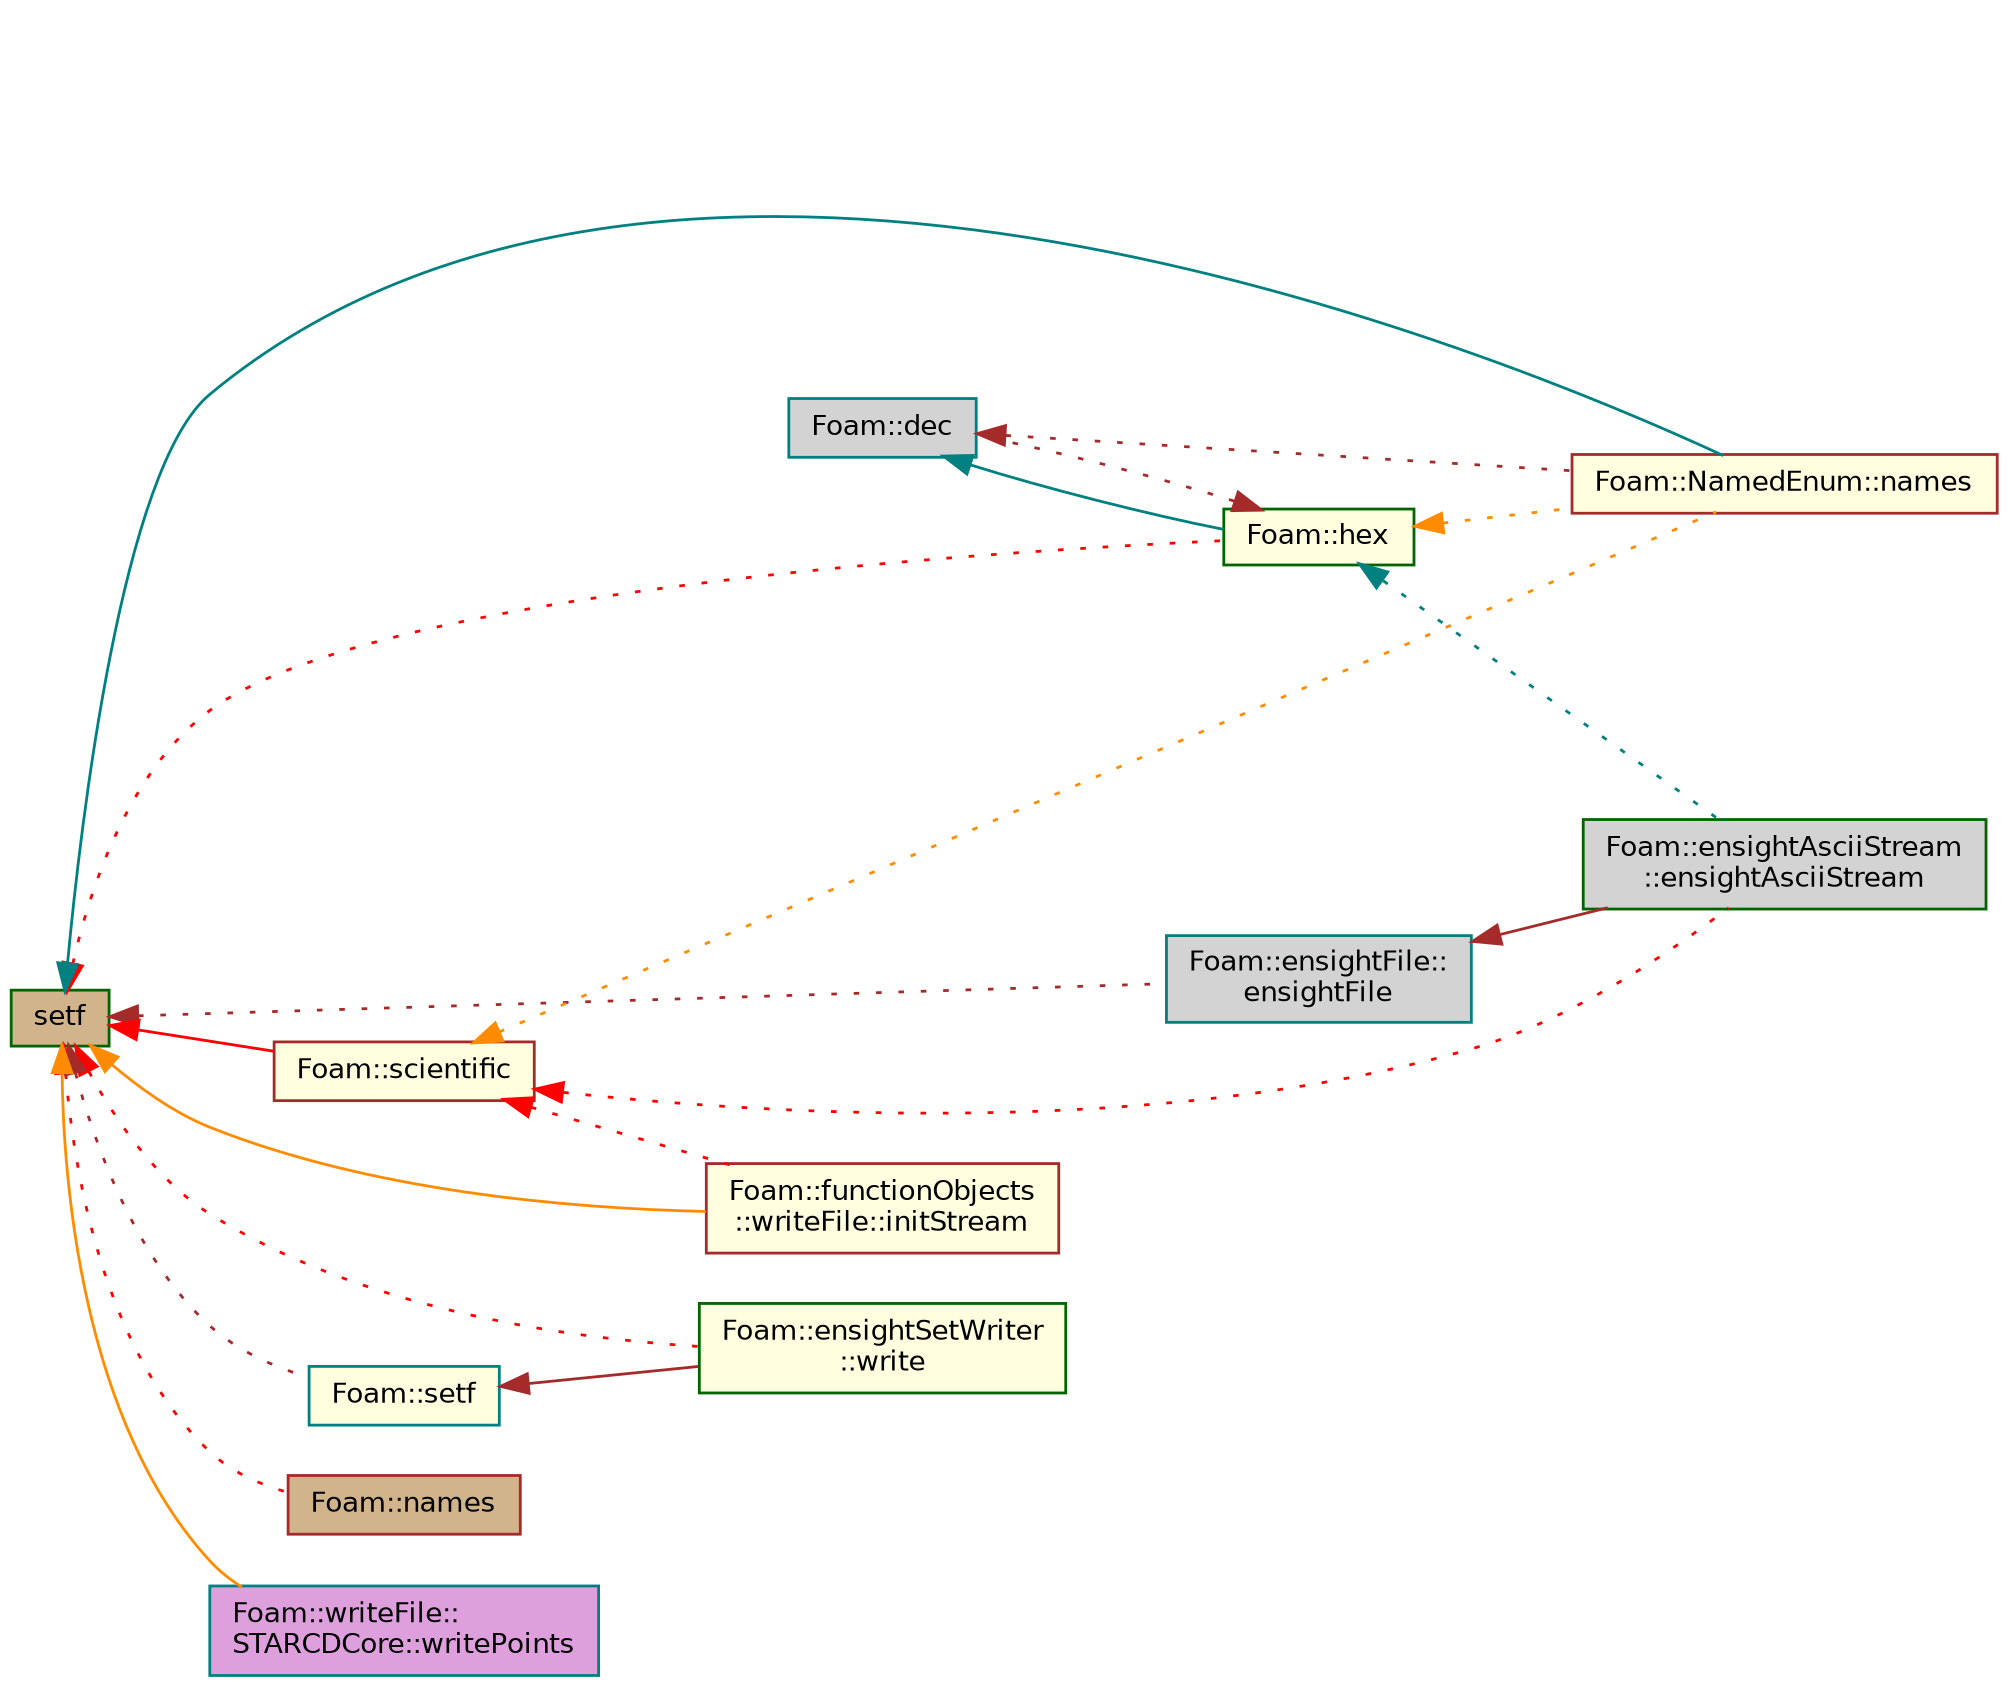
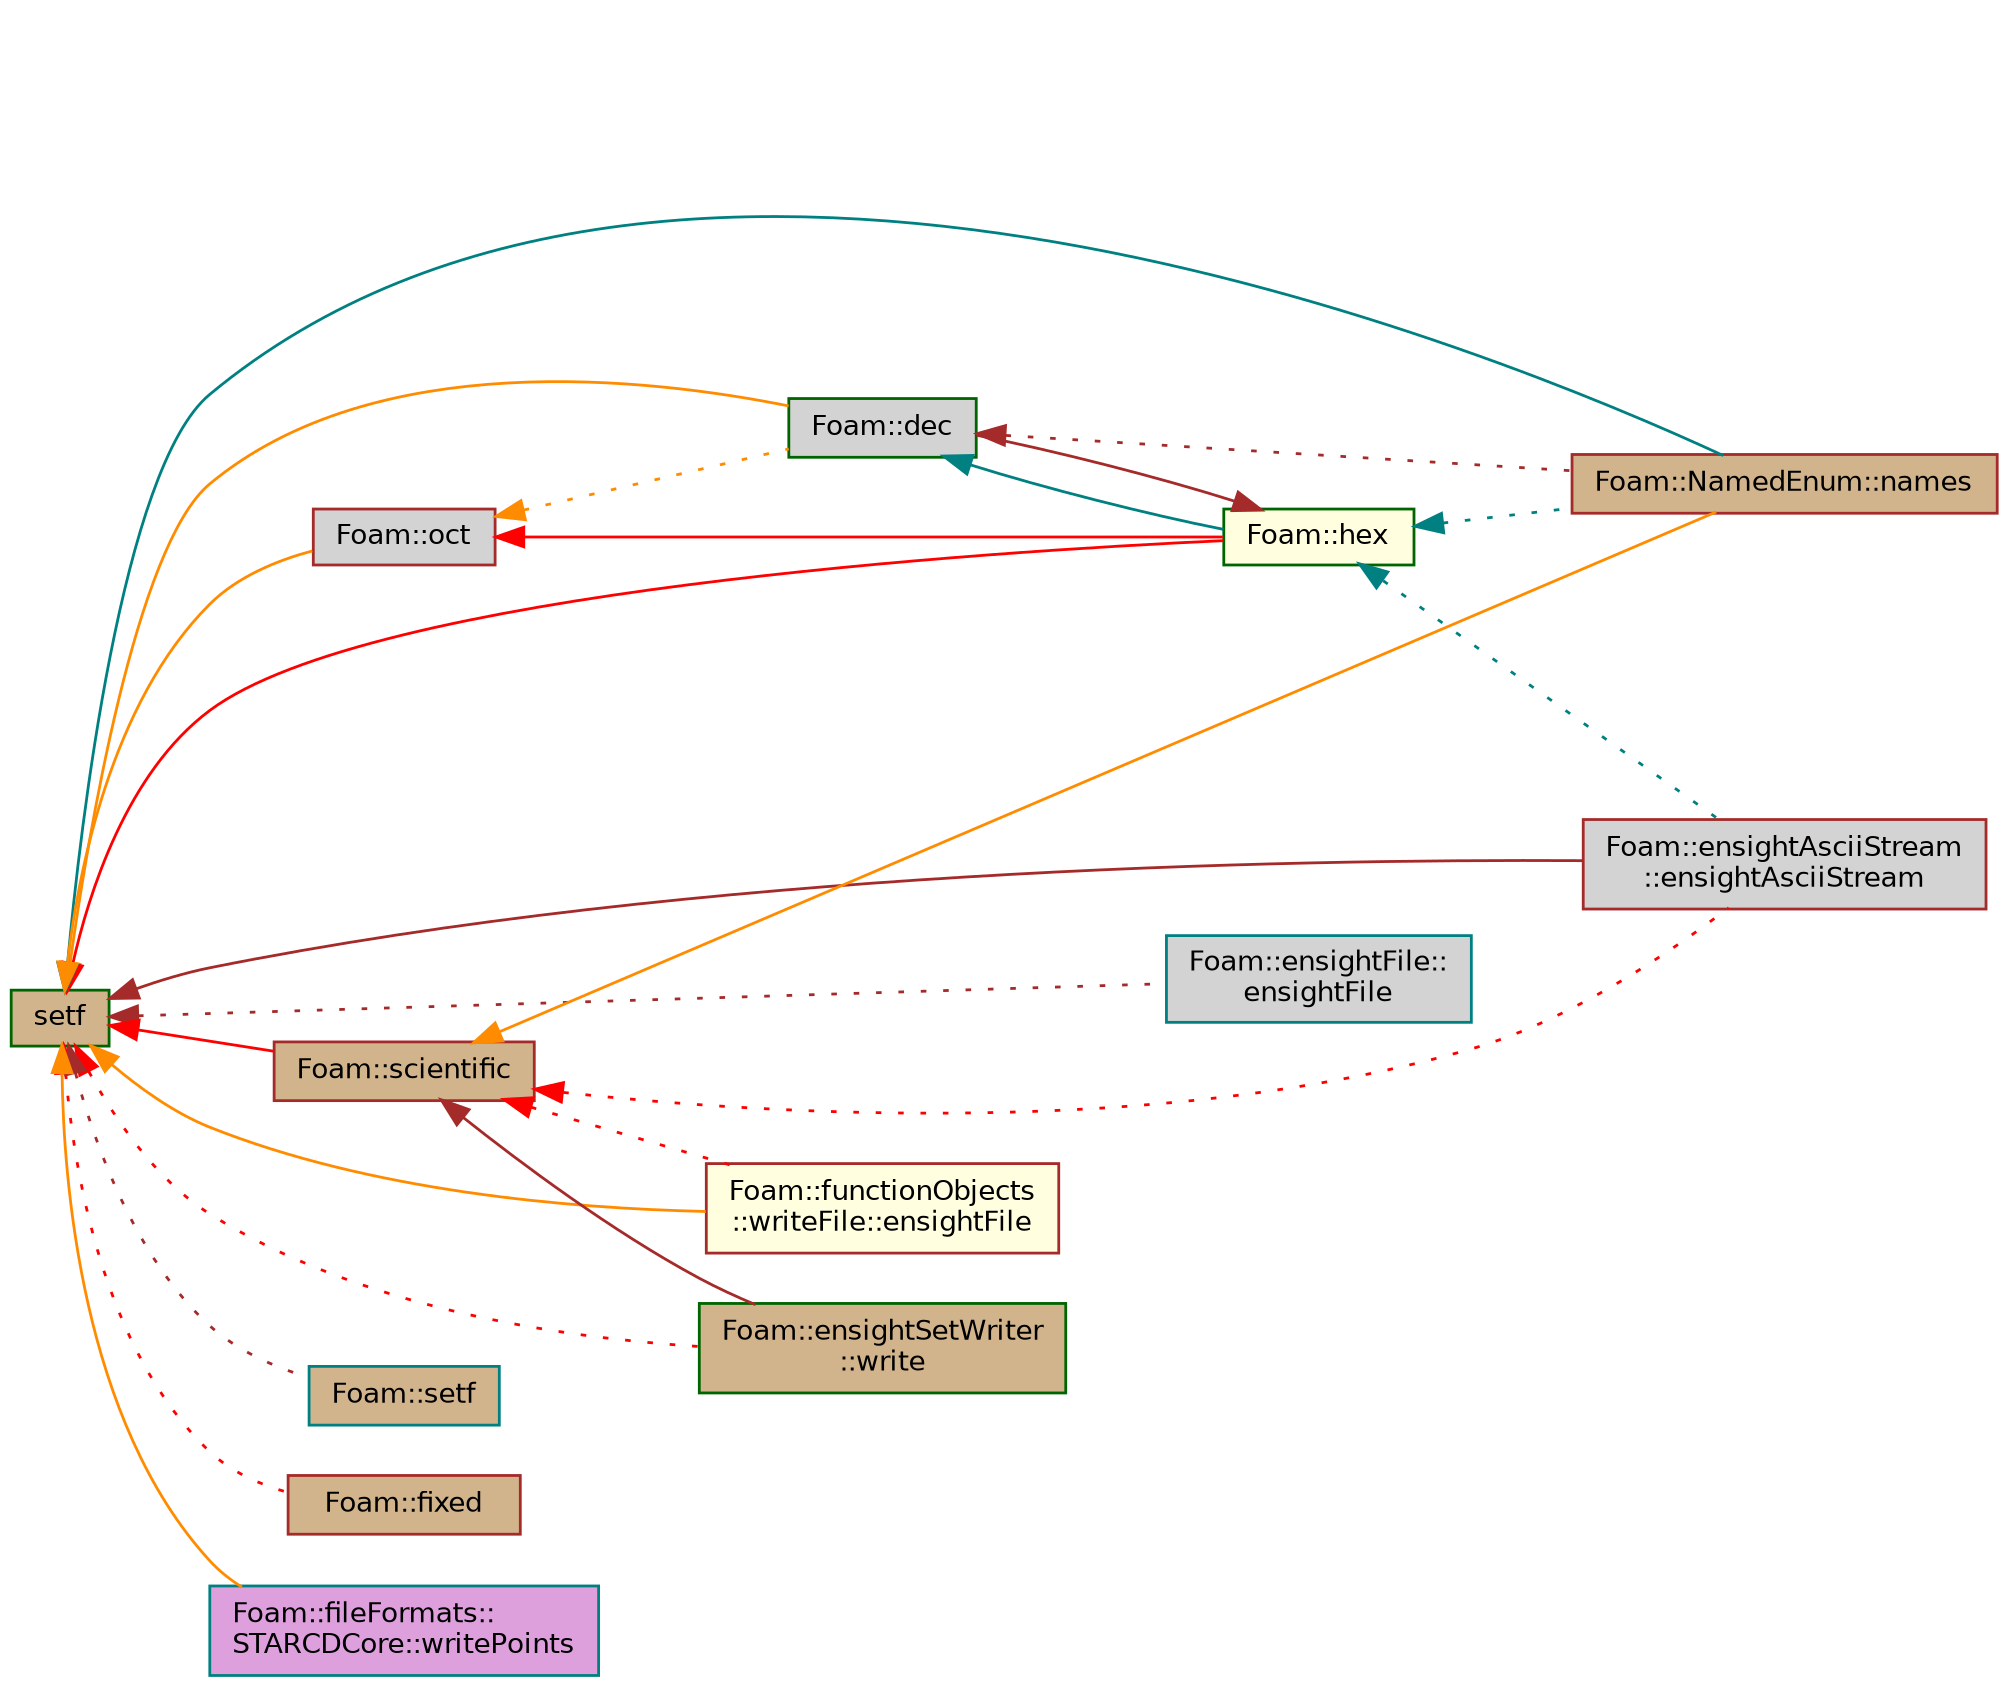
(883, 428) -> (883, 428)
none -> (251, 457)
(1106, 465) -> (1106, 465)
(1785, 484) -> (1785, 484)
(1507, 516) -> (1507, 516)
none -> (404, 537)
(562, 604) -> (562, 604)
(1108, 772) -> (1108, 772)
(1785, 864) -> (1785, 864)
(1554, 921) -> (783, 890)
(404, 1071) -> (404, 1071)
(883, 1208) -> (883, 1208)
(883, 1348) -> (883, 1348)
(614, 1375) -> (611, 1225)
(404, 1396) -> (404, 1396)
(404, 1505) -> (404, 1505)
(404, 1631) -> (404, 1631)
